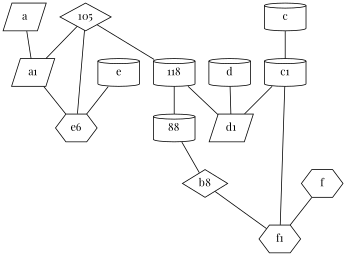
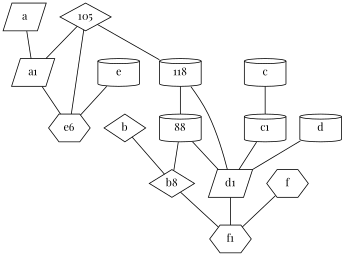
none -> (125, 128)
none -> (205, 156)
(283, 156) -> (230, 211)
